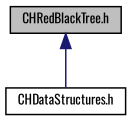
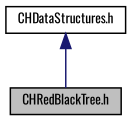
(66, 68) -> (66, 68)
